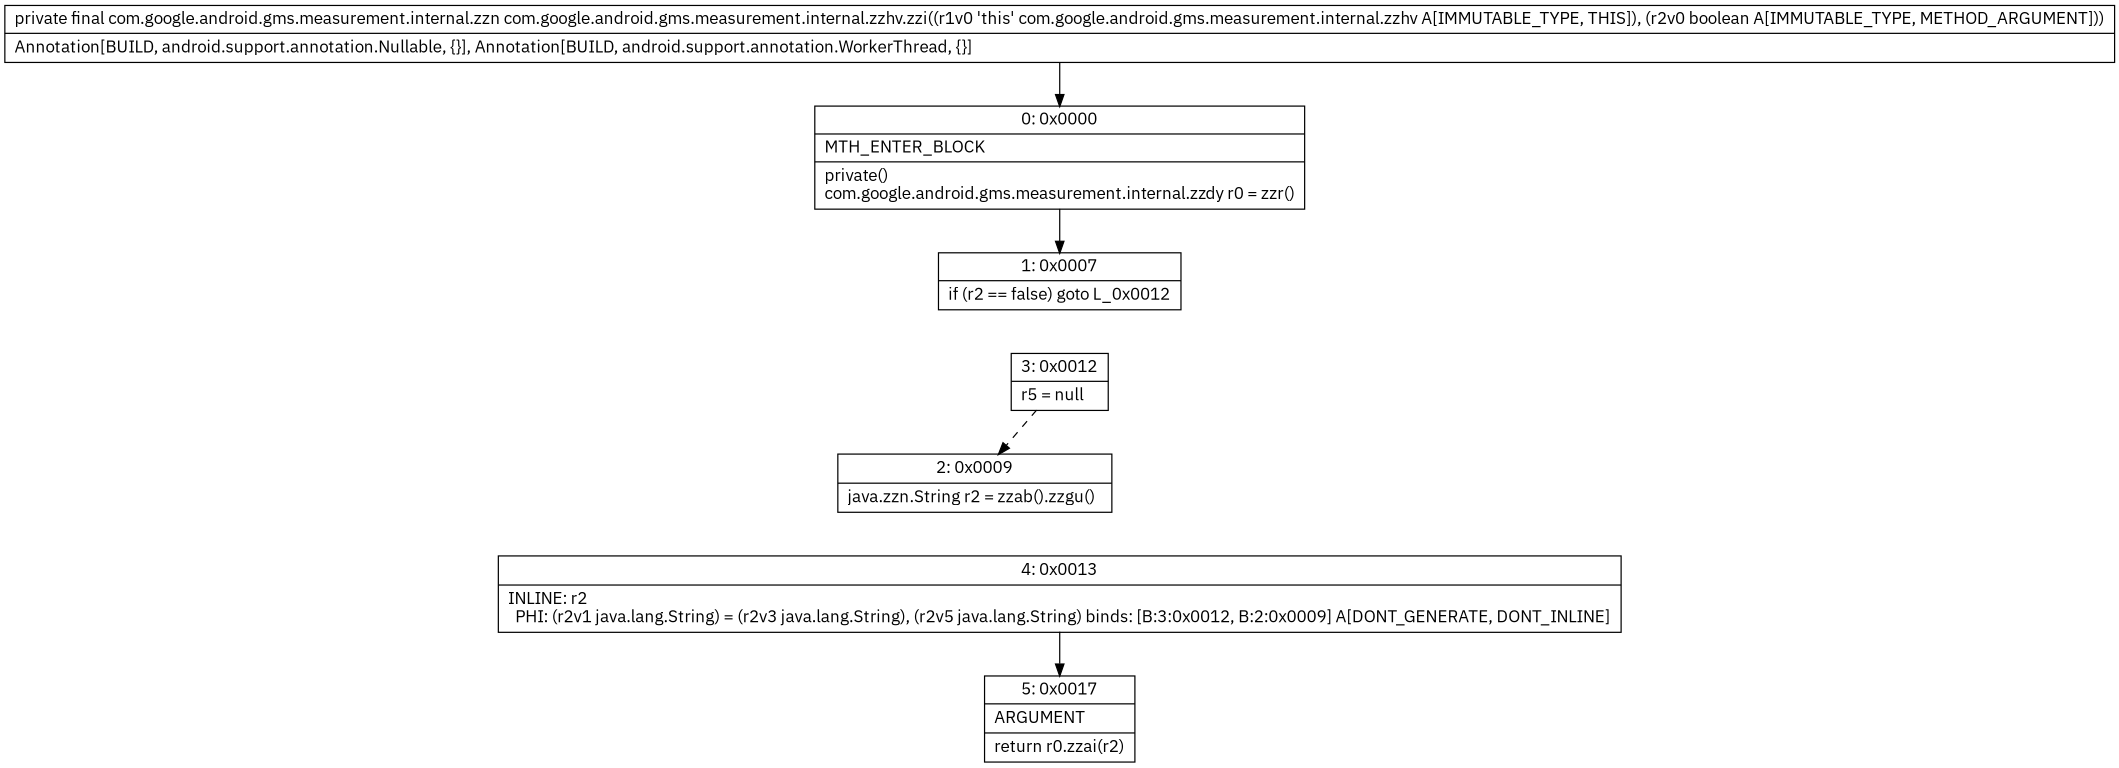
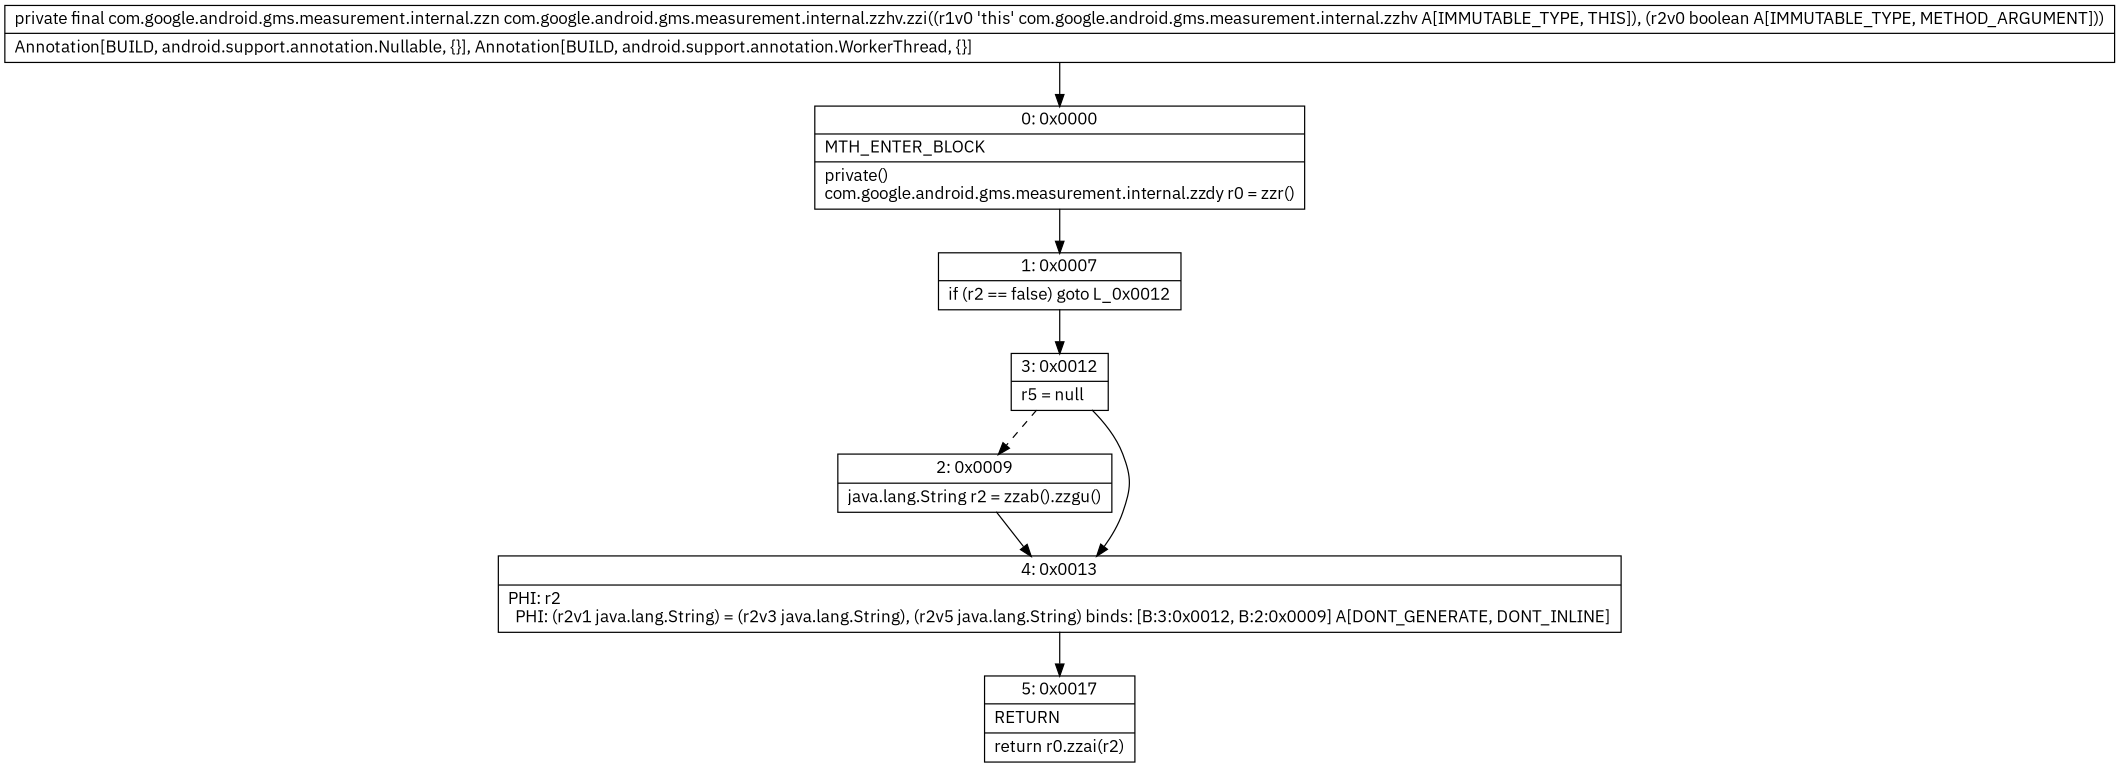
none -> (1060, 325)
none -> (1129, 476)
(972, 497) -> (975, 497)
none -> (1010, 529)
(550, 599) -> (537, 599)
(1040, 718) -> (1028, 718)
